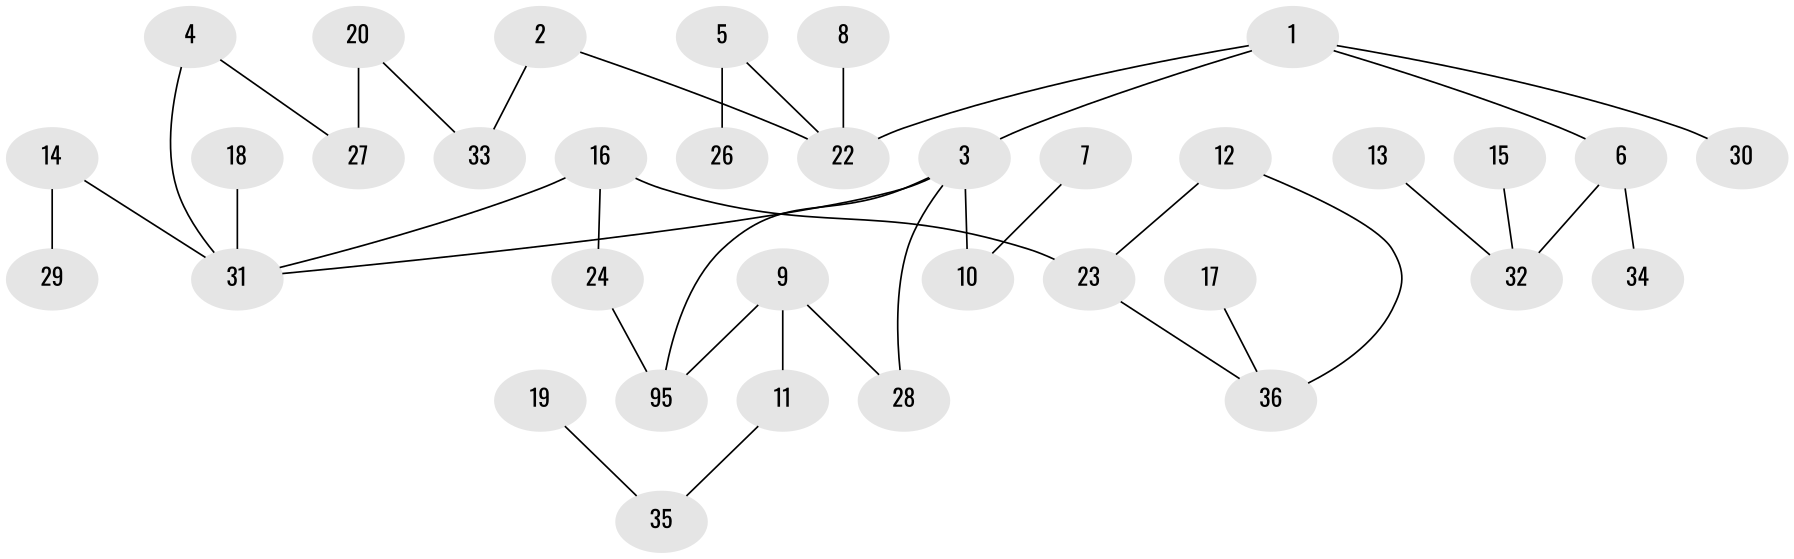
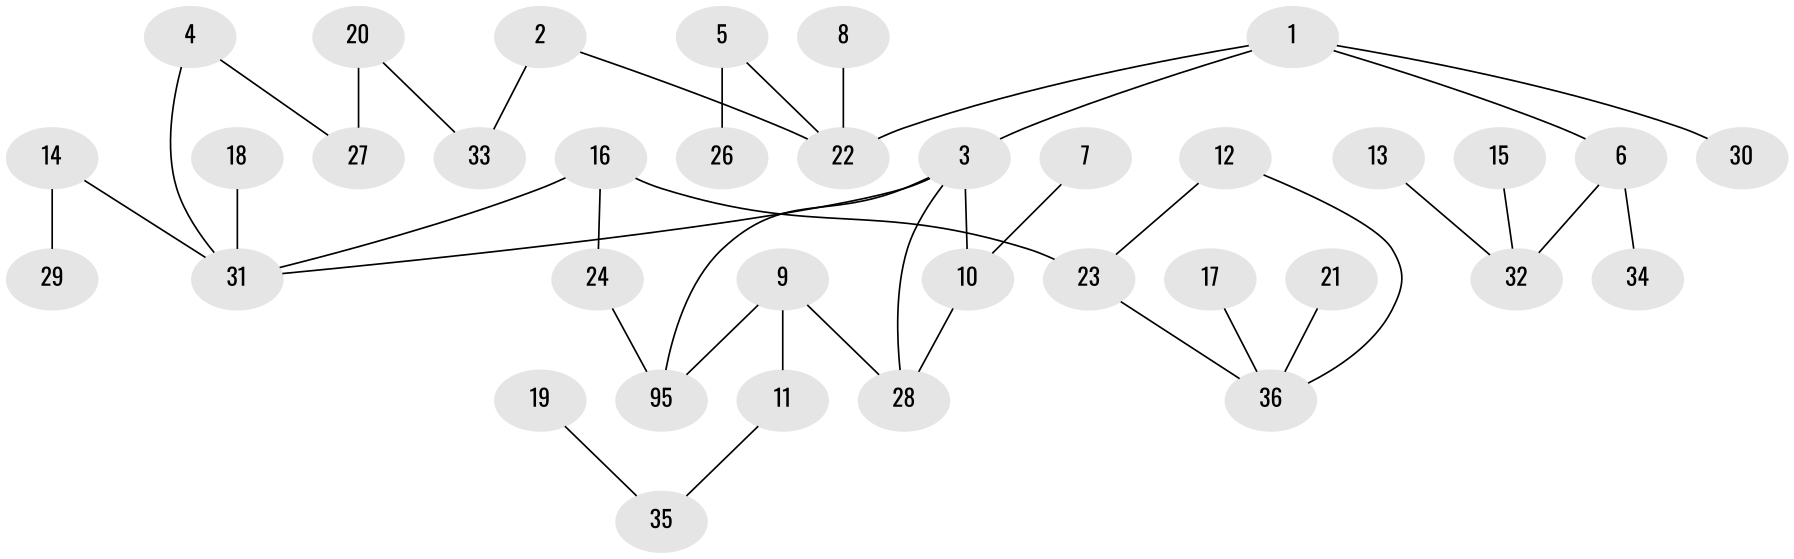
none -> (1332, 279)
none -> (936, 340)
